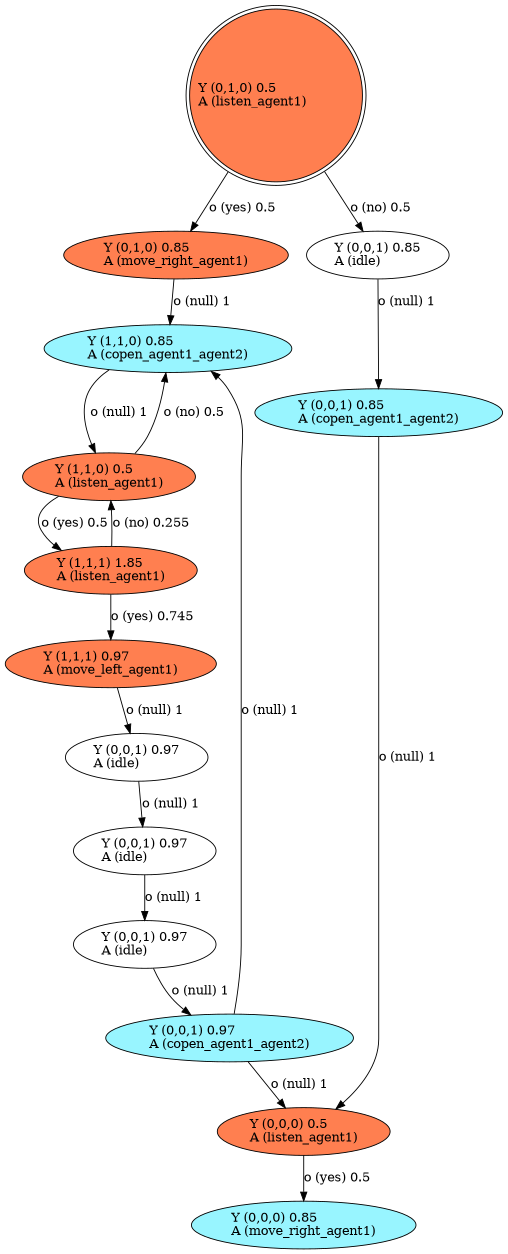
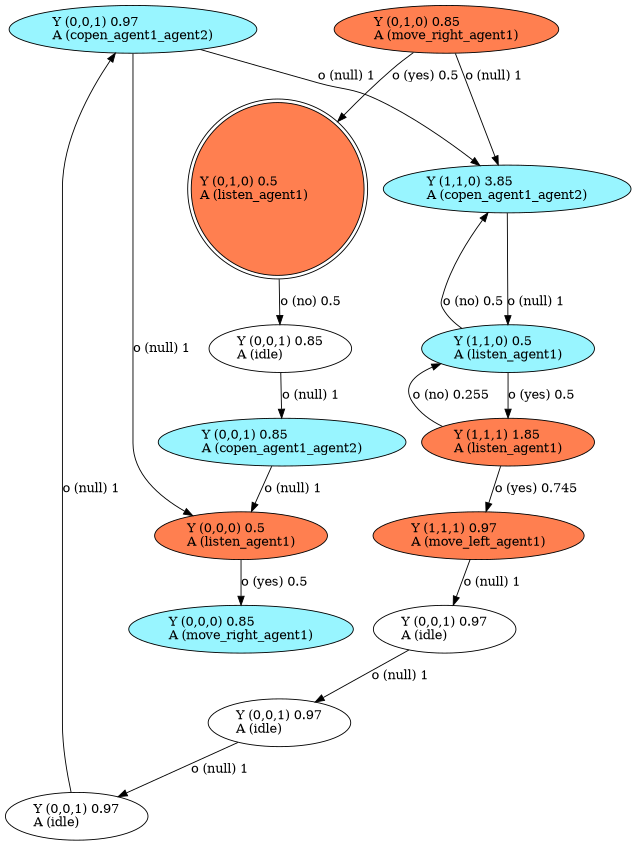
(212, 198) -> (378, 82)
(168, 349) -> (507, 189)
(109, 477) -> (508, 349)
